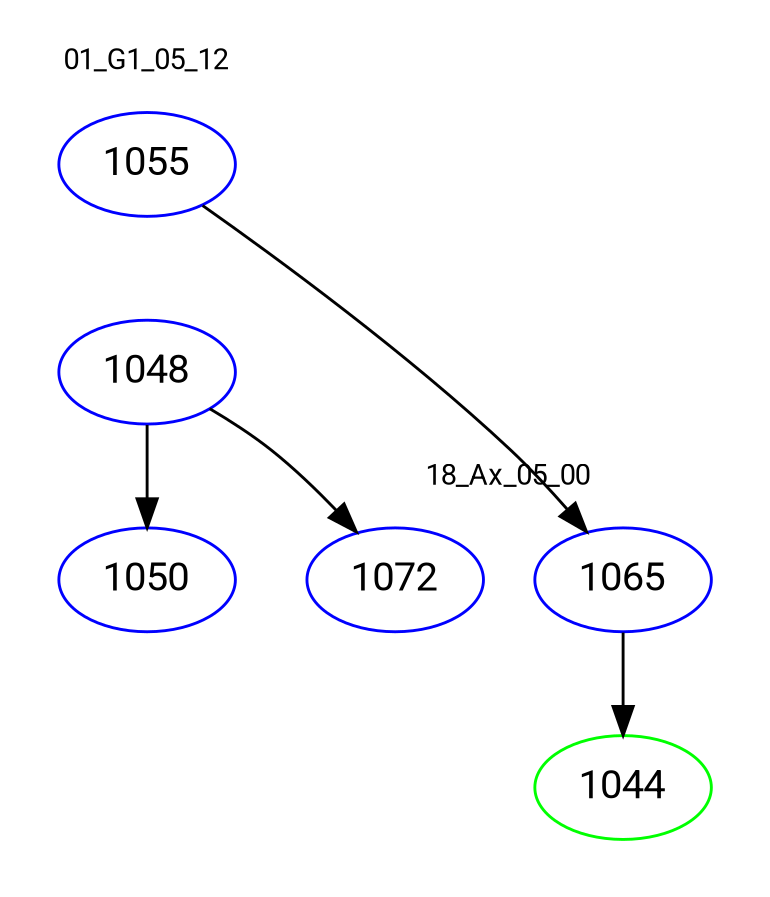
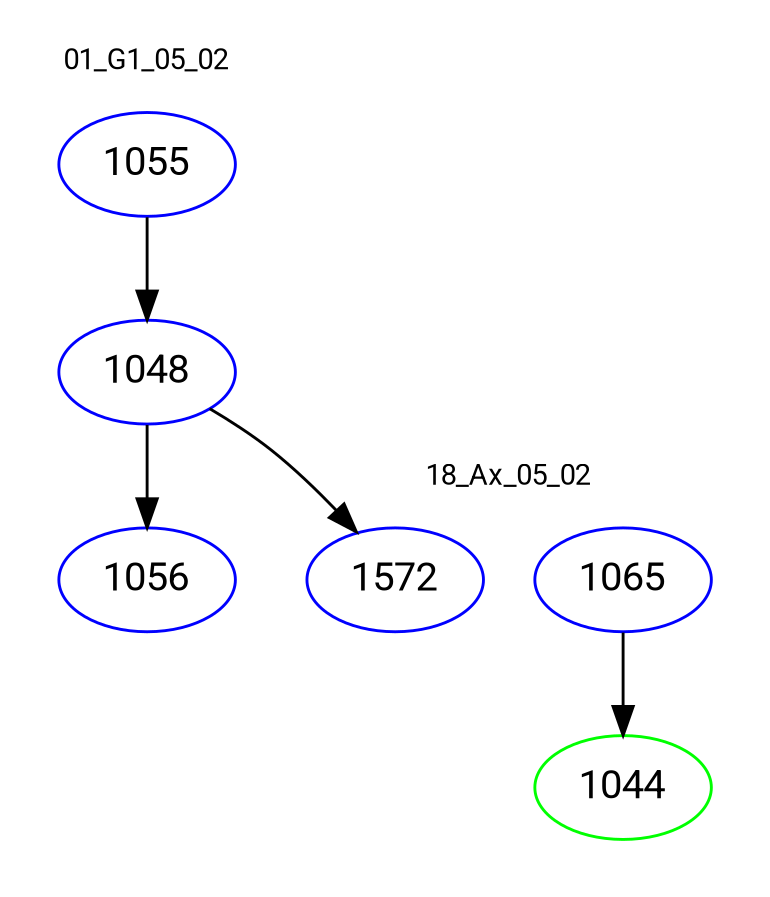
(147, 62) -> (147, 62)
(393, 348) -> (147, 254)
(509, 477) -> (509, 477)
(147, 580) -> (147, 580)
(395, 580) -> (395, 580)
